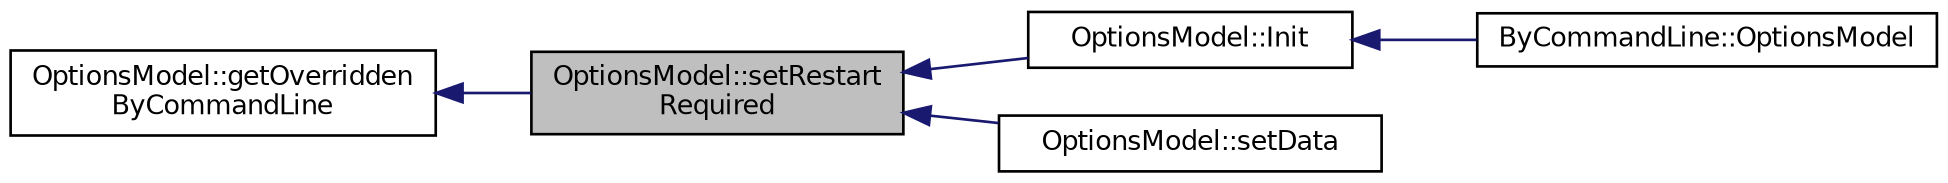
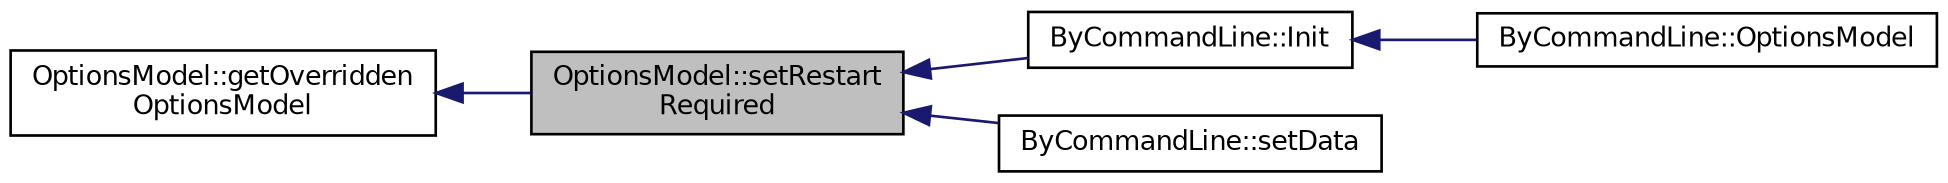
(1190, 40) -> (1190, 40)
(223, 93) -> (223, 93)
(1190, 143) -> (1190, 143)
